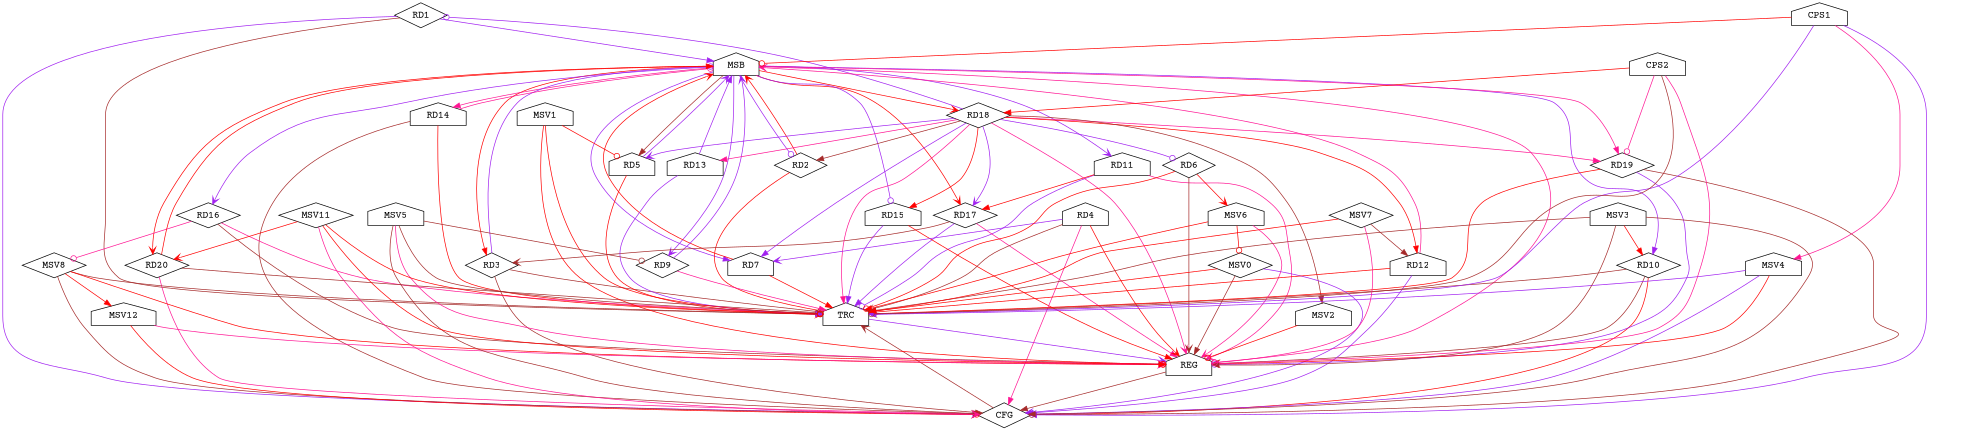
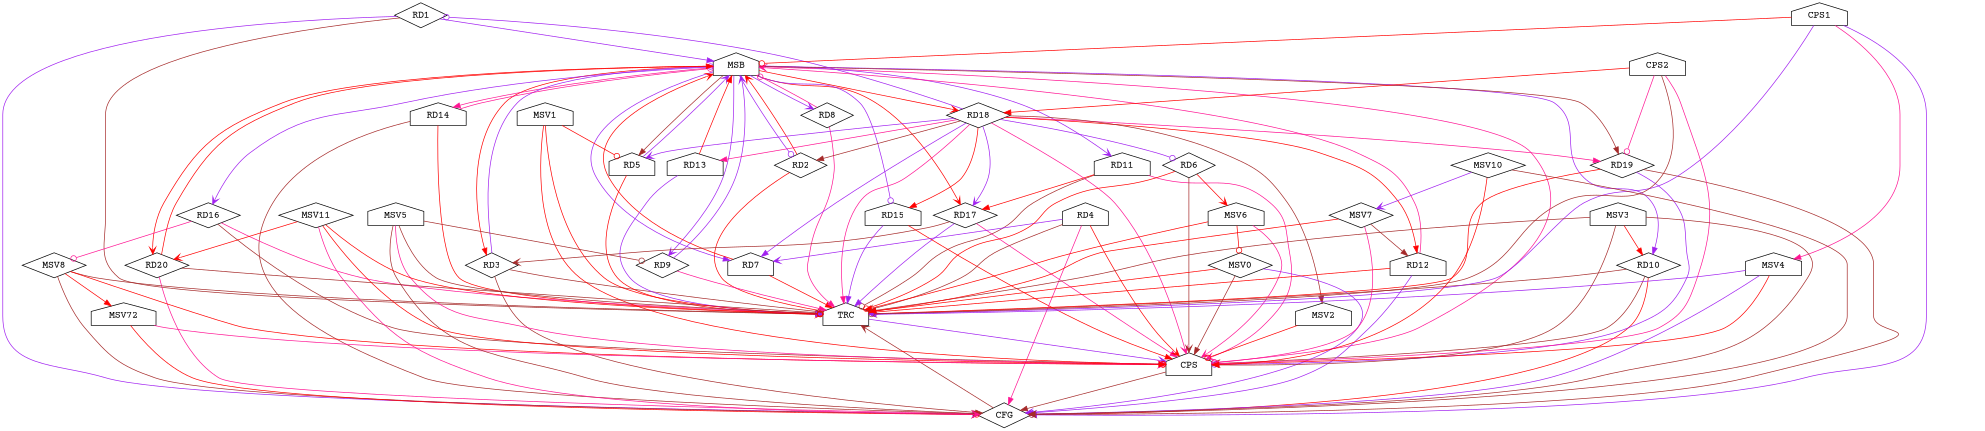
(1199, 78) -> (1199, 78)
none -> (827, 115)
(714, 118) -> (714, 118)
none -> (1488, 165)
(979, 239) -> (979, 239)
(124, 315) -> (124, 315)
(1189, 365) -> (1189, 365)
